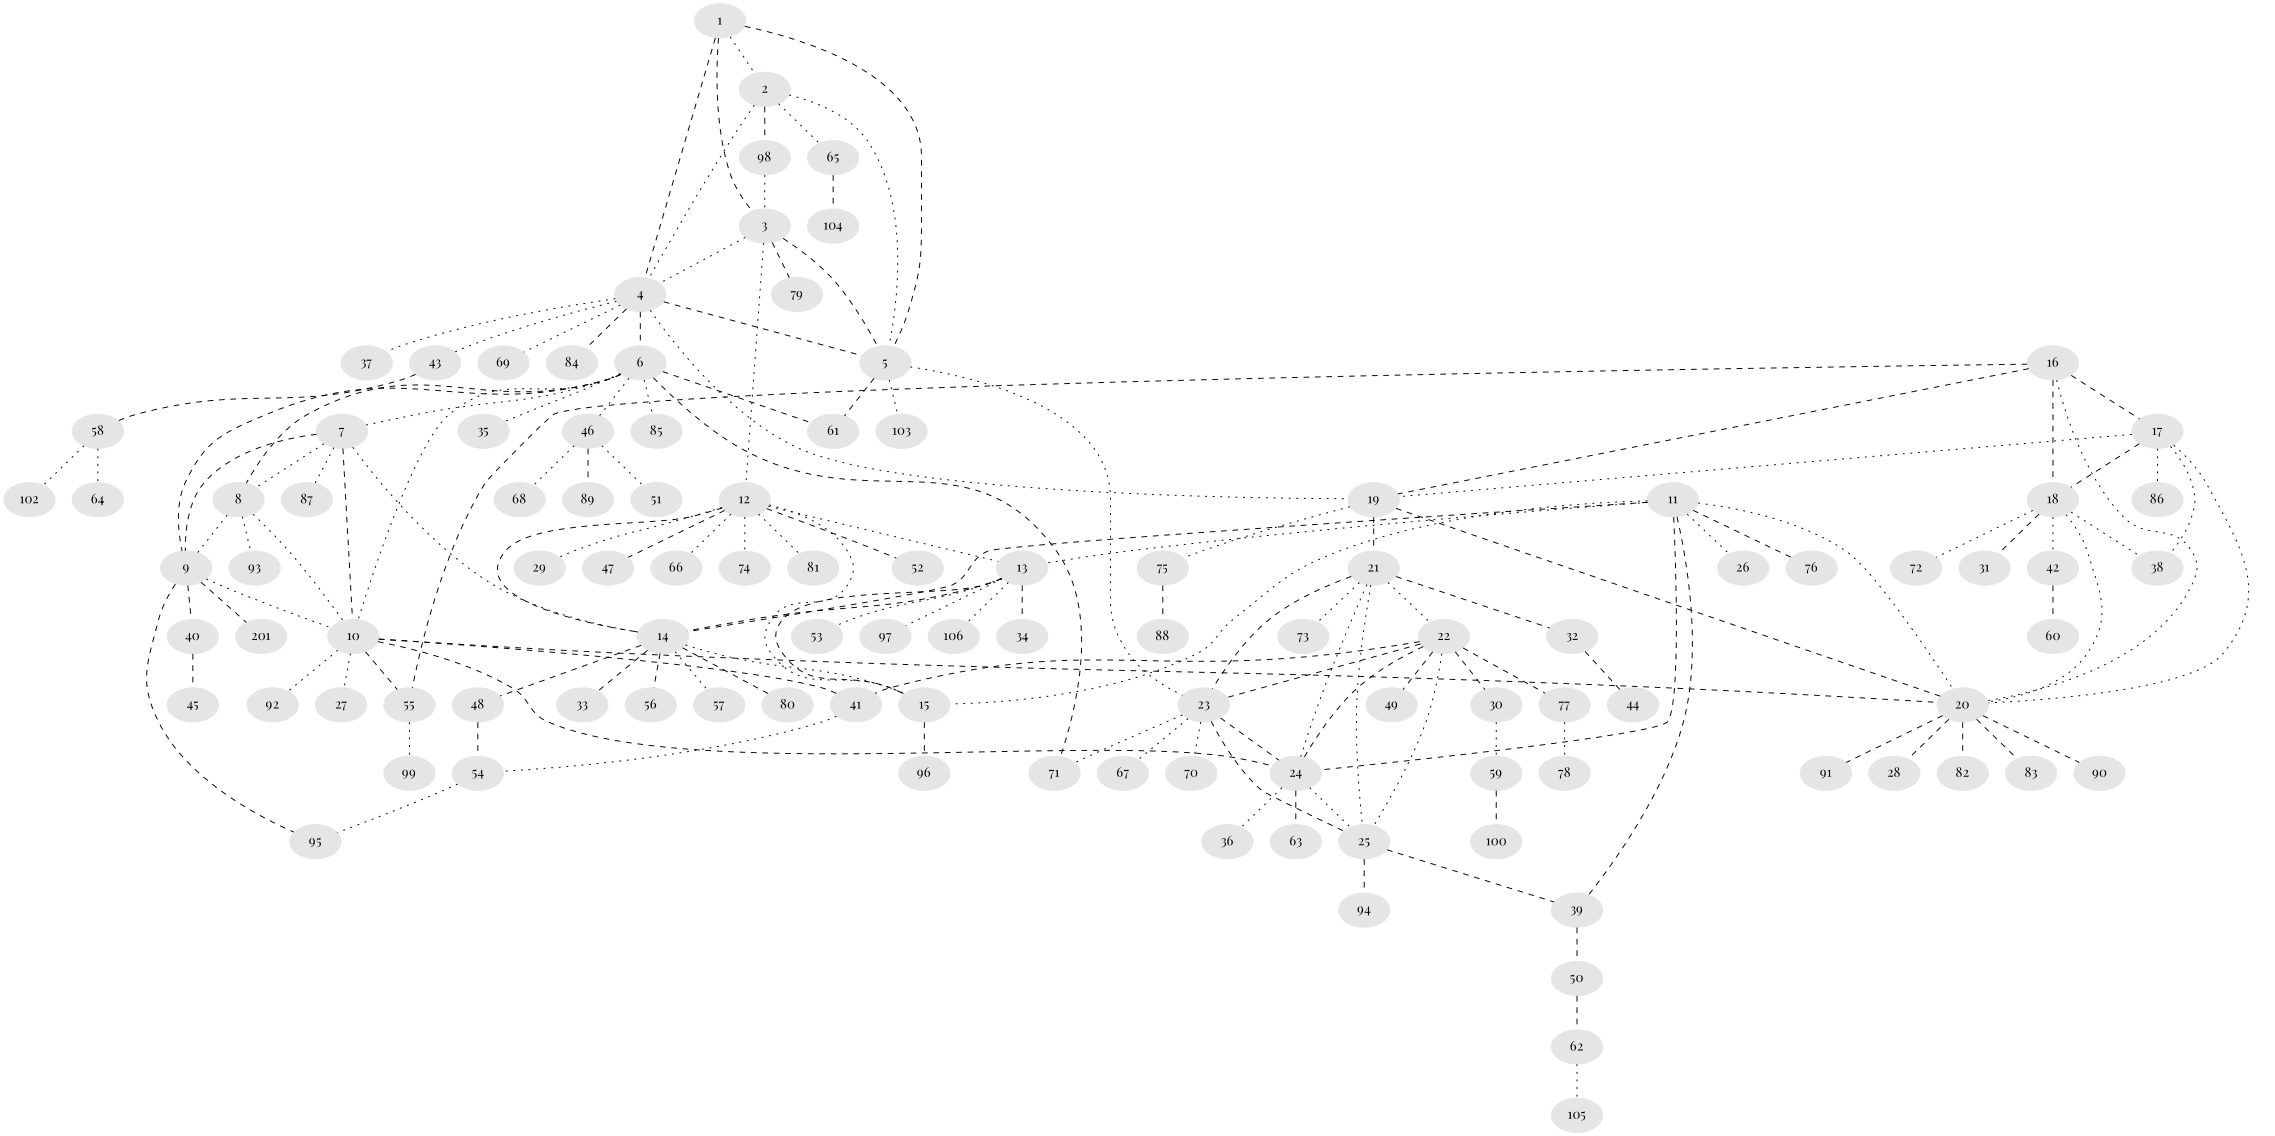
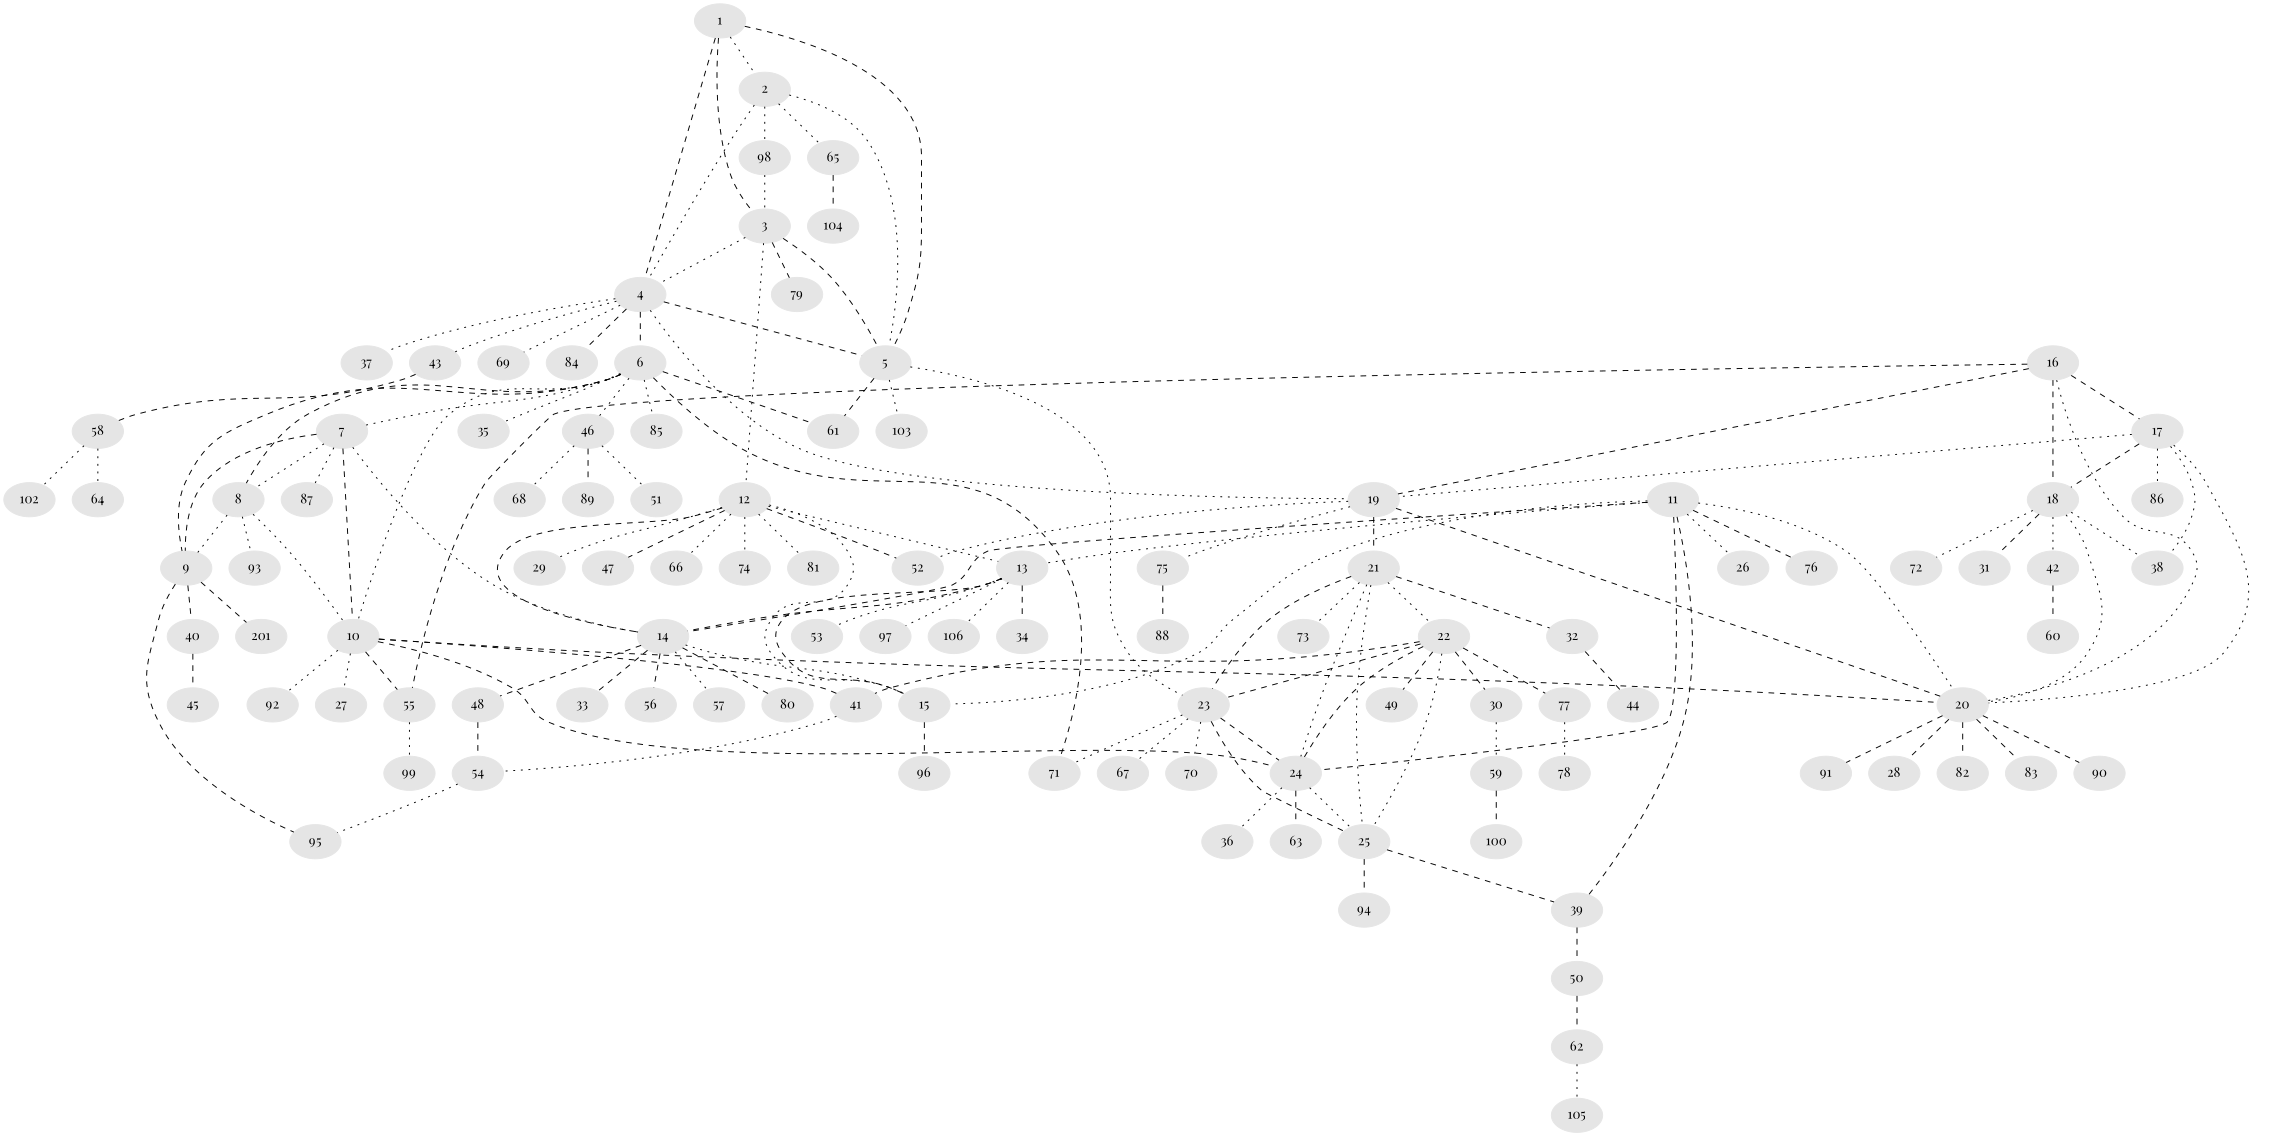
(765, 124) -> (765, 124)
none -> (1141, 517)
(268, 604) -> none
